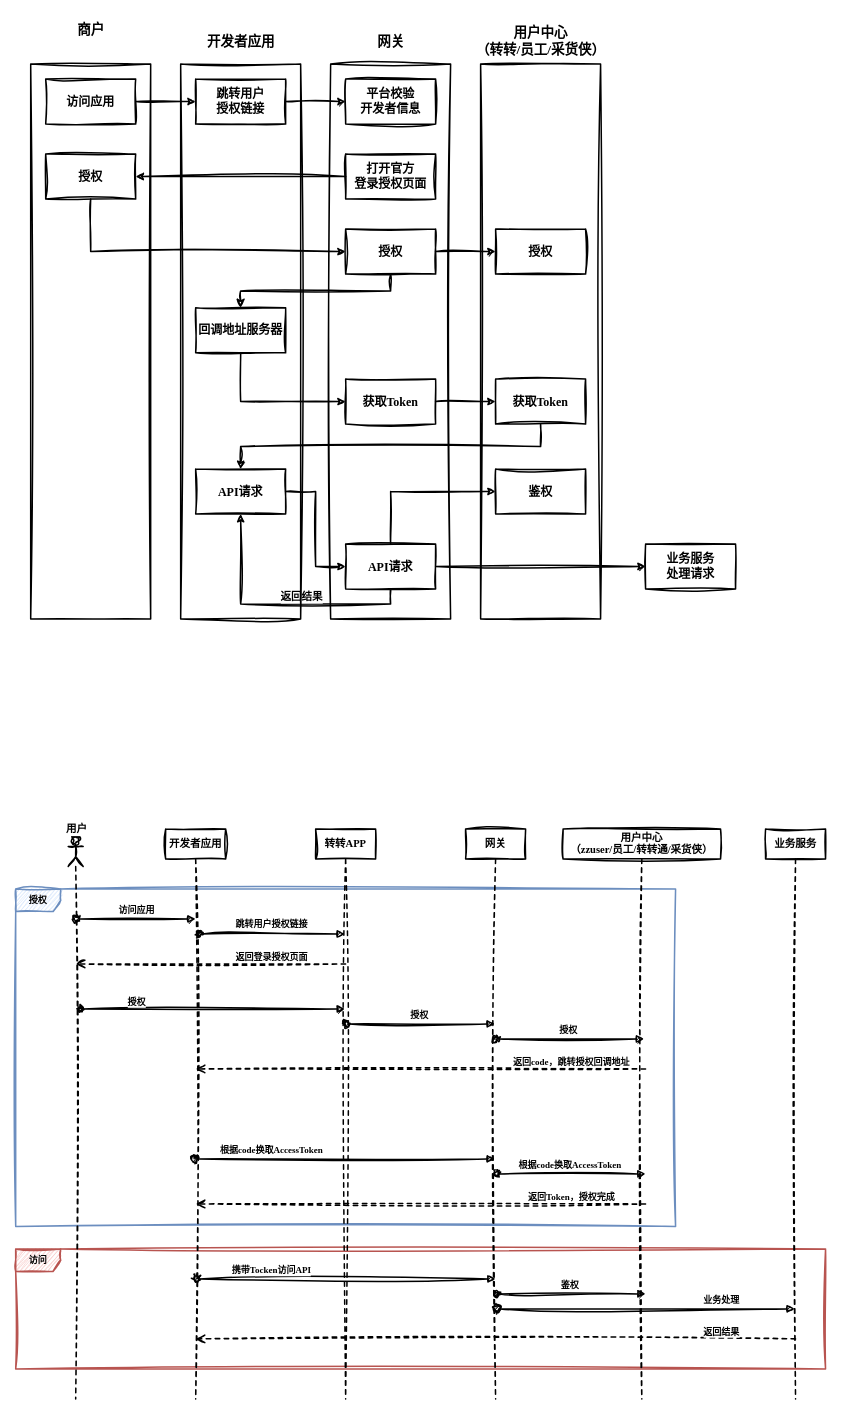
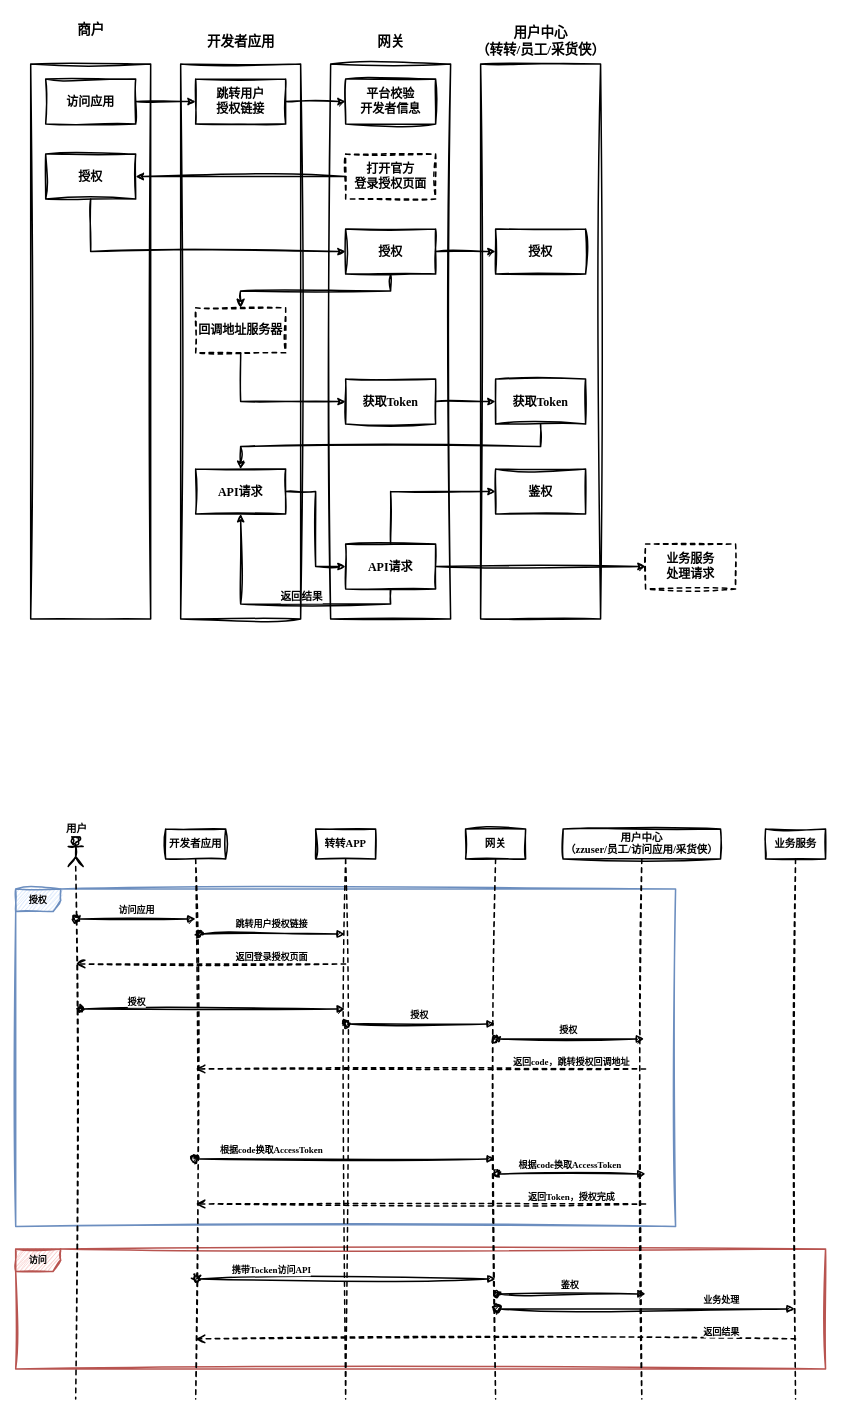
(390, 177) -> (390, 177)
(240, 330) -> (240, 330)
(690, 567) -> (690, 567)
(642, 844) -> (642, 844)
